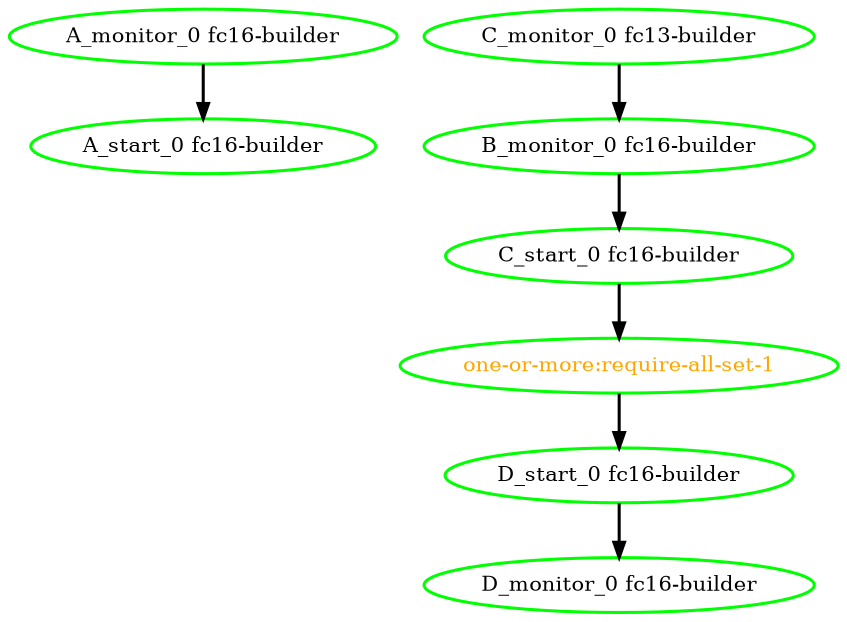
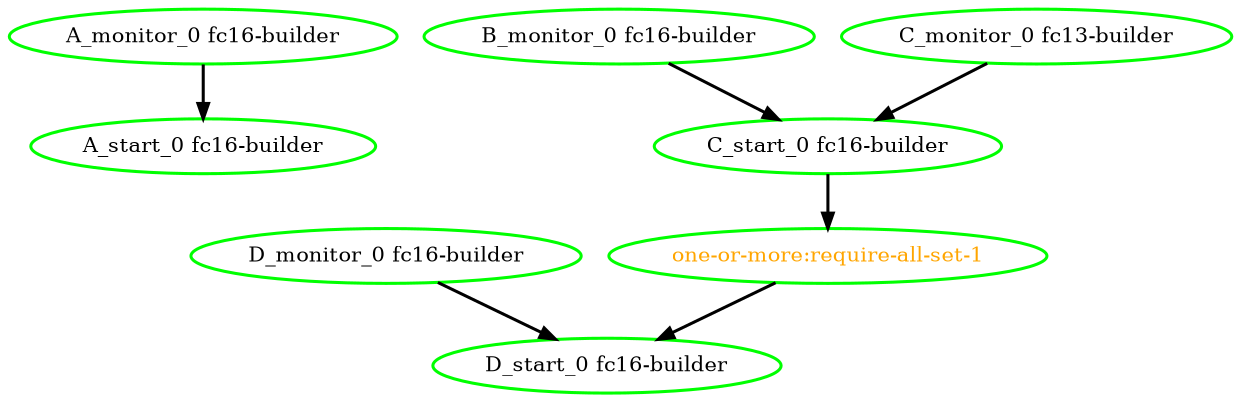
(619, 84) -> (939, 88)
(619, 523) -> (490, 308)
